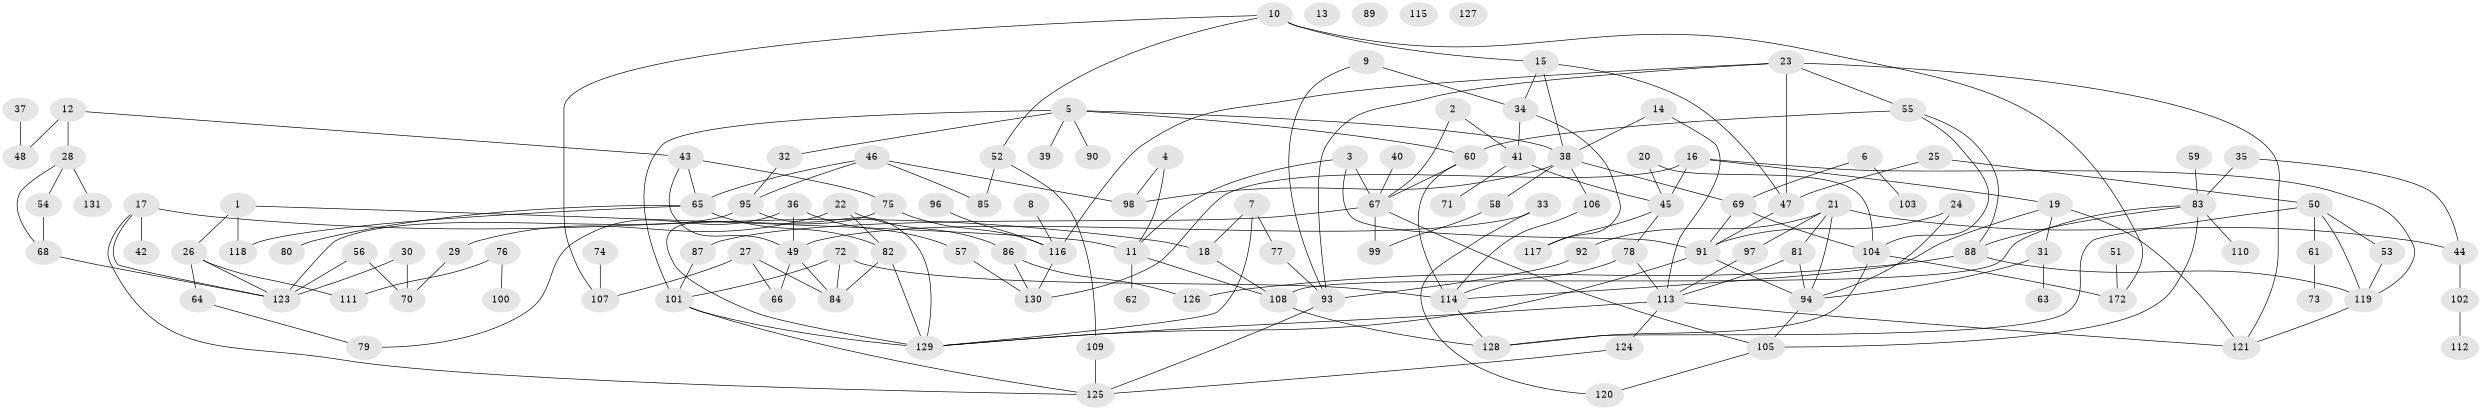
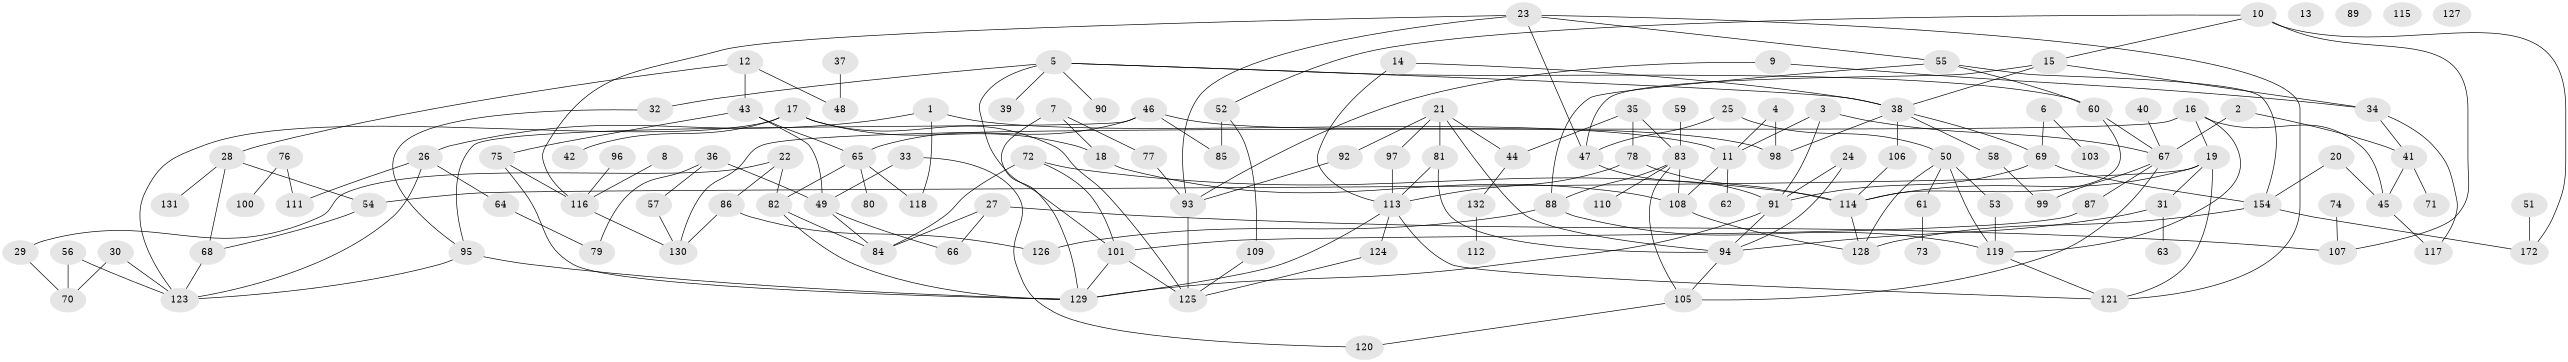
none -> (1157, 188)
(1649, 227) -> (1633, 134)
(1872, 253) -> (2262, 205)
(2460, 300) -> (1476, 205)
